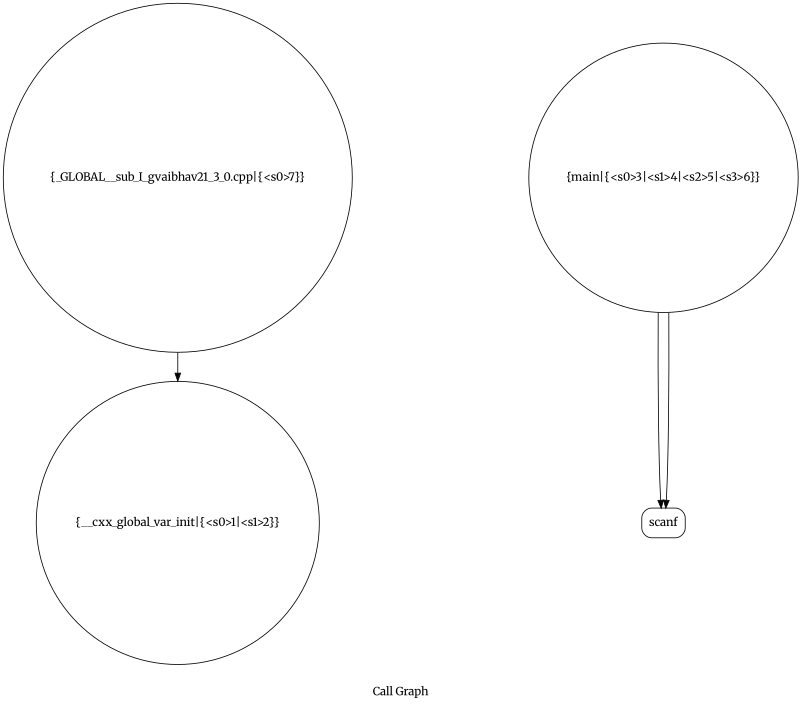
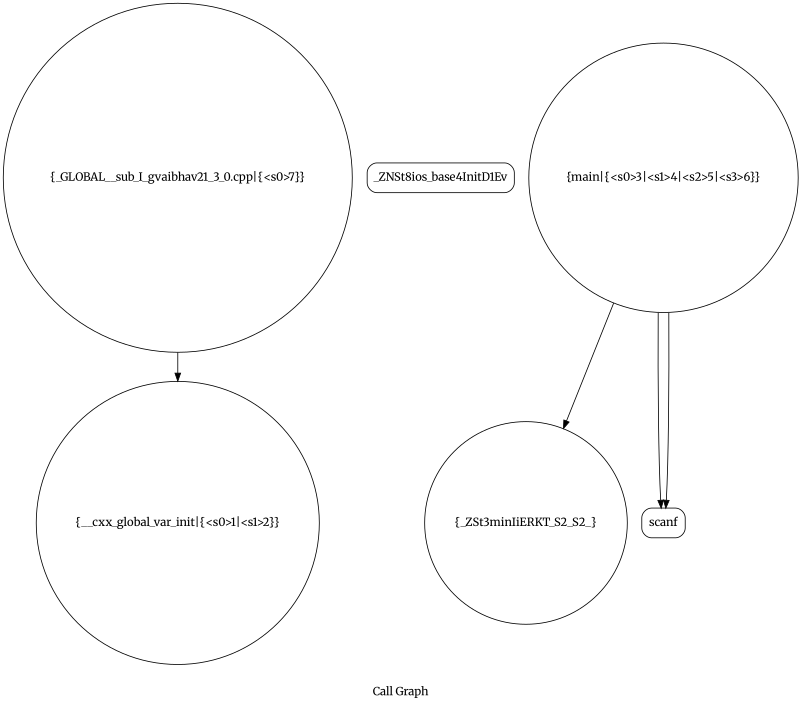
none -> (441, 178)
none -> (526, 523)
